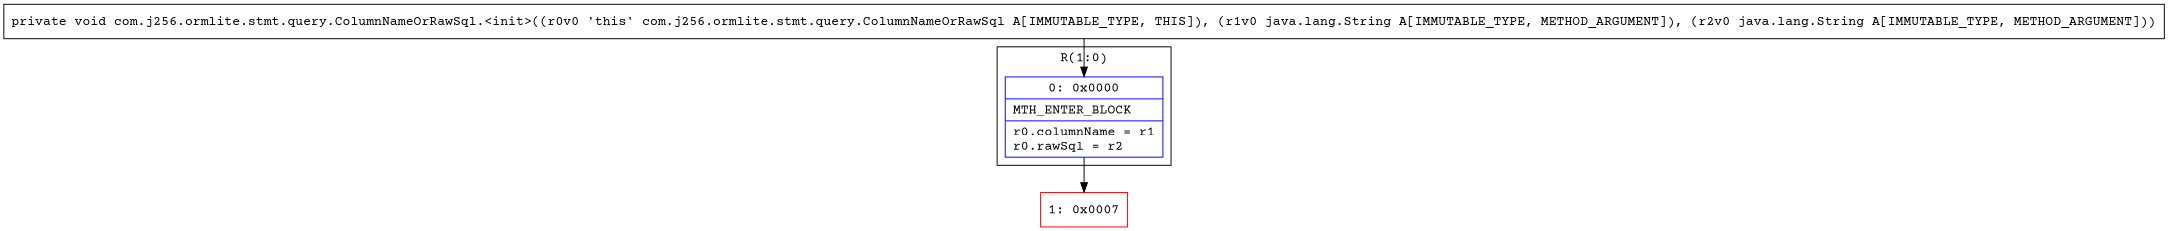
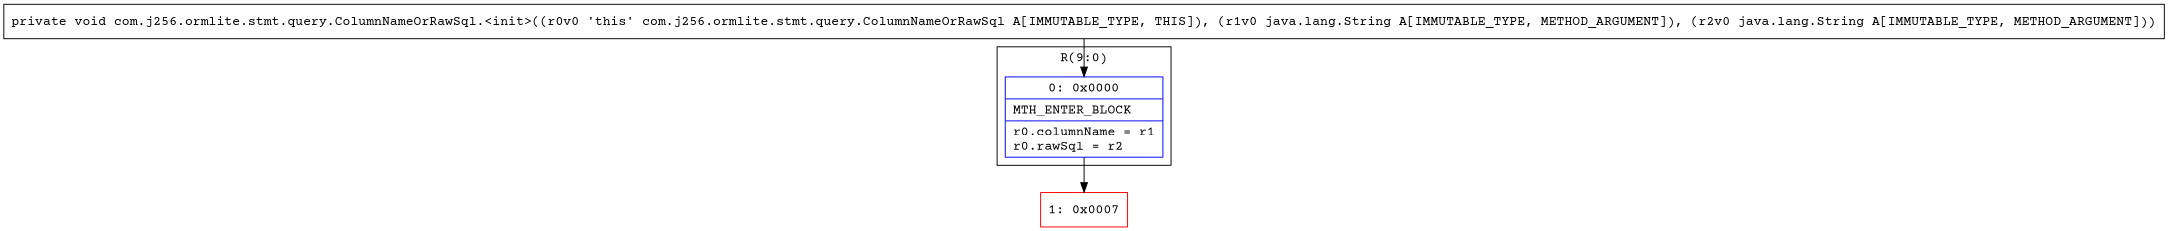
(1084, 58) -> (1084, 58)
